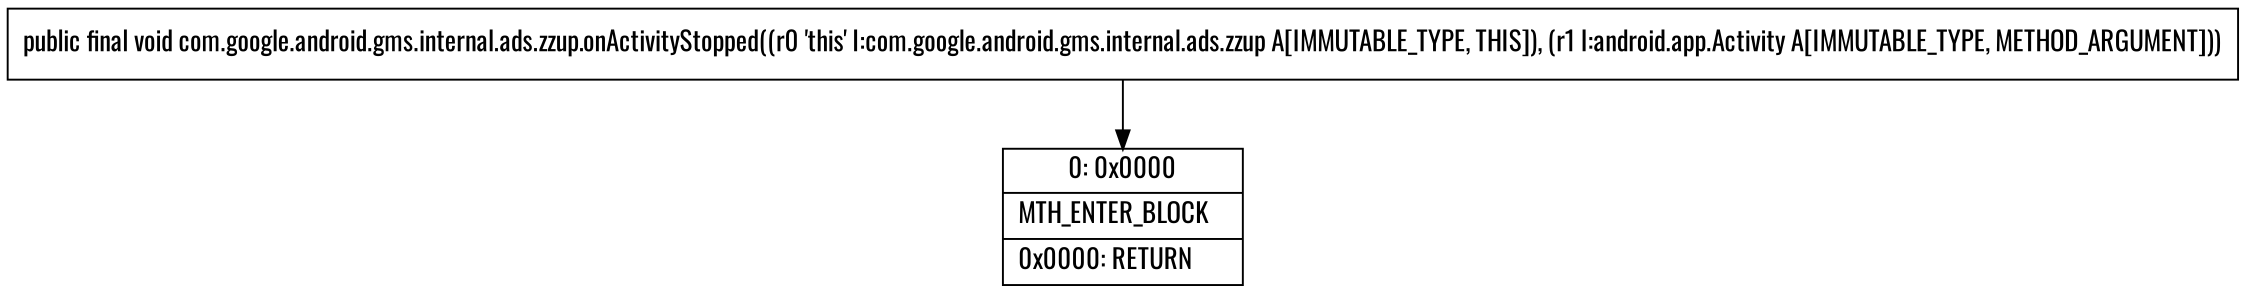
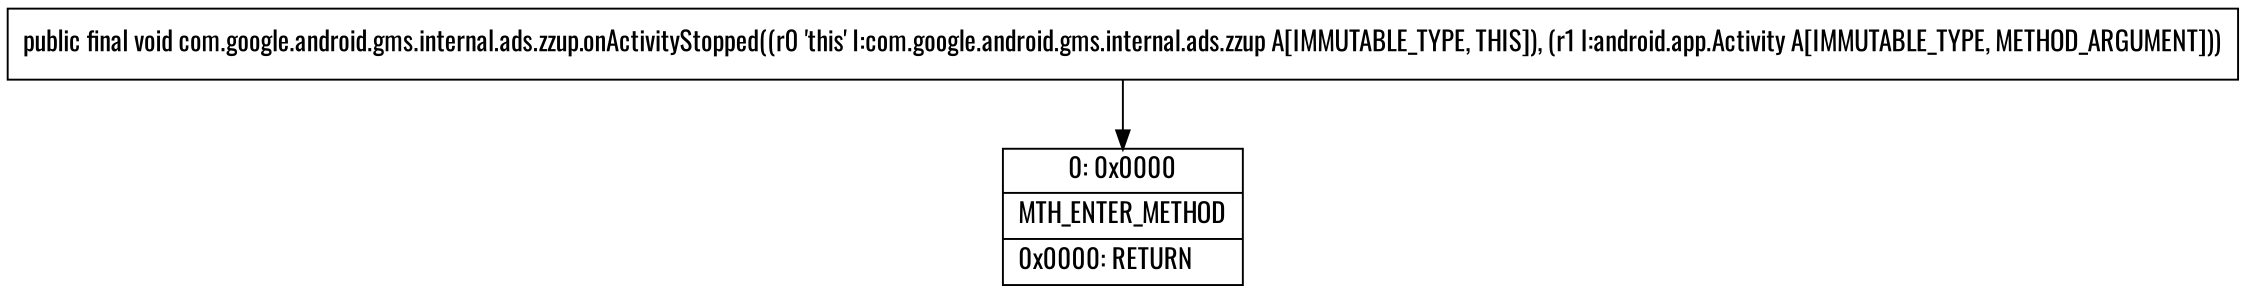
(1114, 215) -> (1123, 215)
